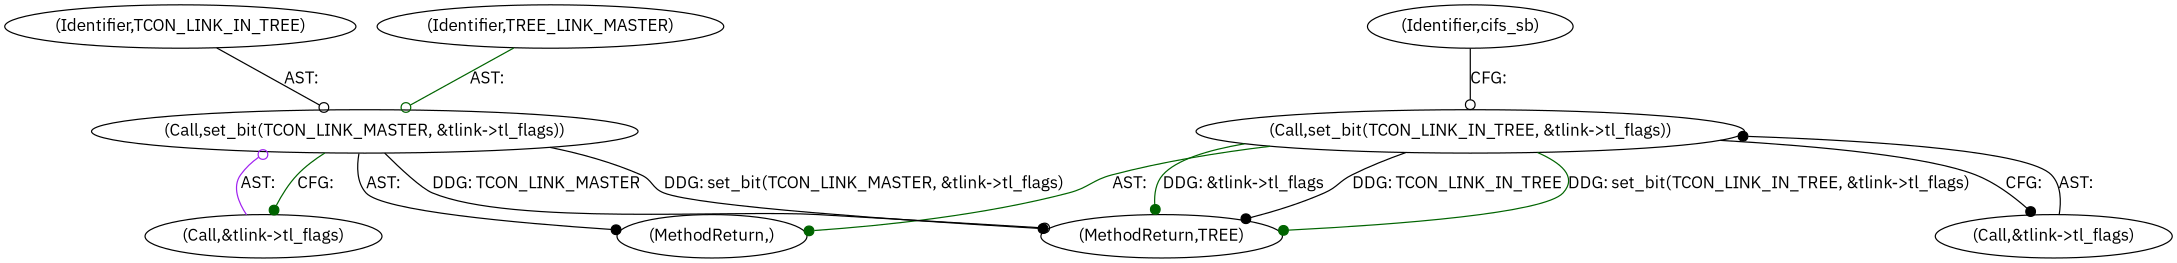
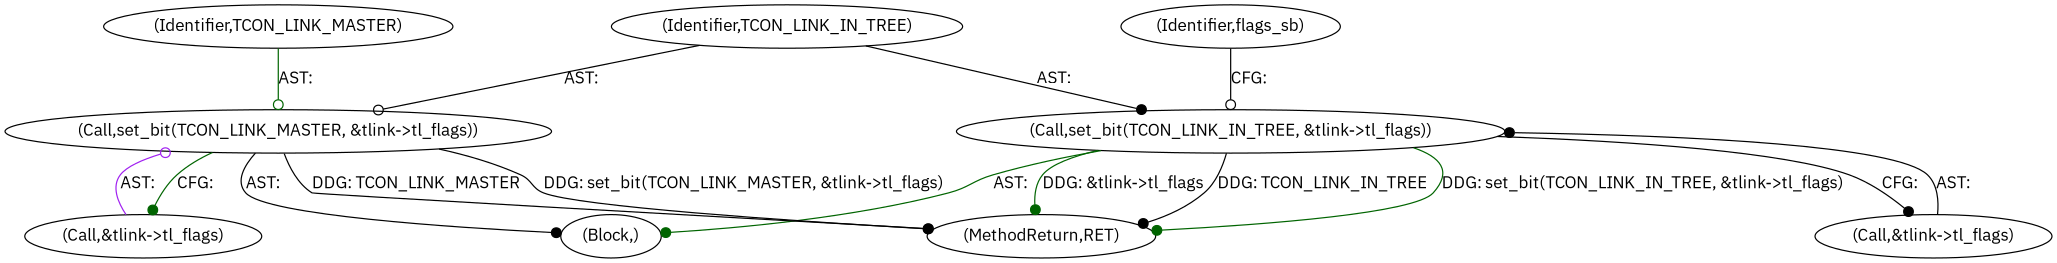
(550, 27) -> (278, 27)
(1470, 27) -> (1231, 27)
none -> (1001, 77)
(712, 236) -> (611, 236)
(1162, 236) -> (1041, 236)
